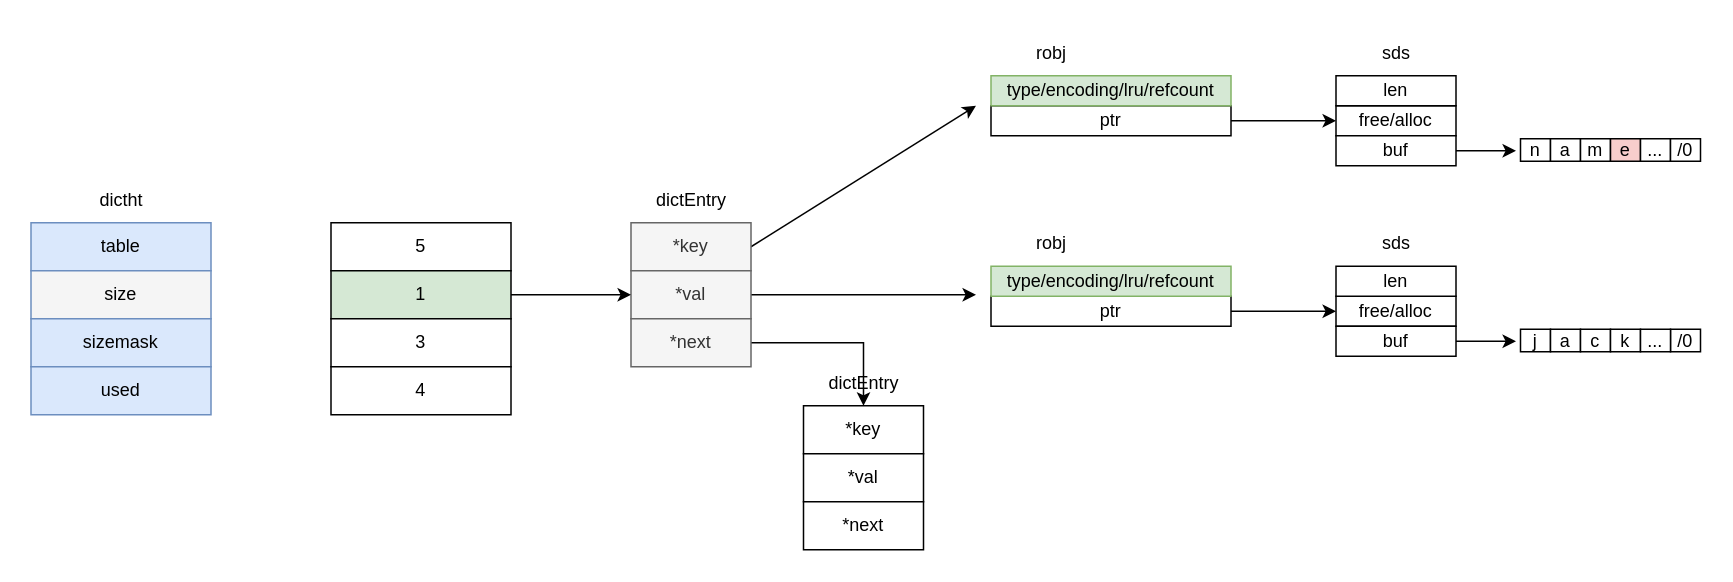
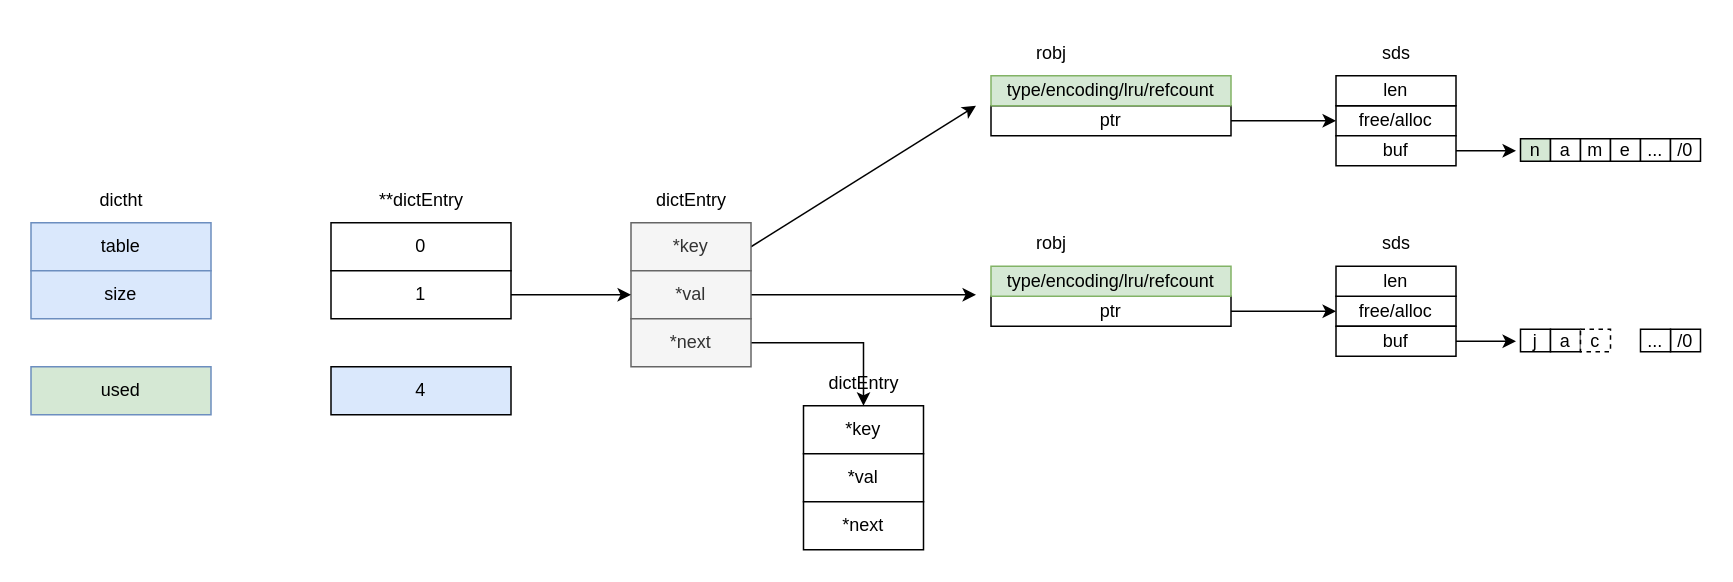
(1535, 150) -> (1535, 150)
(1625, 150) -> (1625, 150)
none -> (421, 200)
(421, 247) -> (421, 247)
(121, 295) -> (121, 295)
(421, 295) -> (421, 295)
(1595, 341) -> (1595, 341)
(1625, 341) -> none
(121, 343) -> none
(421, 343) -> none
(121, 391) -> (121, 391)
(421, 391) -> (421, 391)
